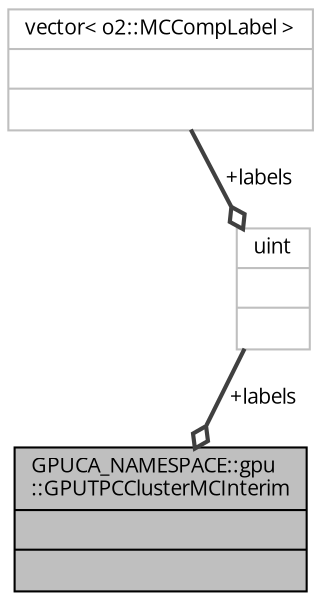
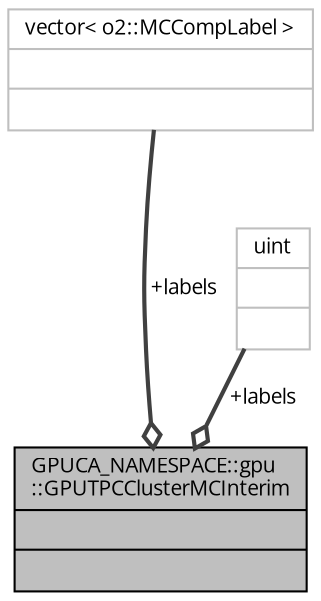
(211, 168) -> (144, 276)
